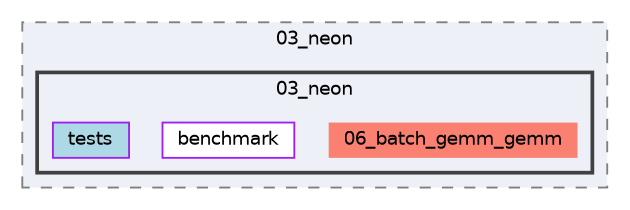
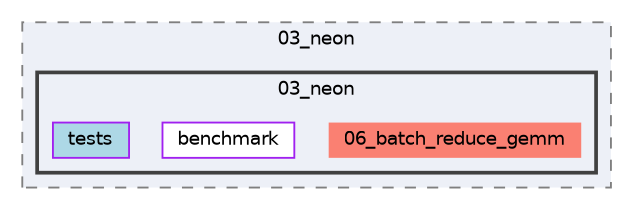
(453, 140) -> (455, 140)
